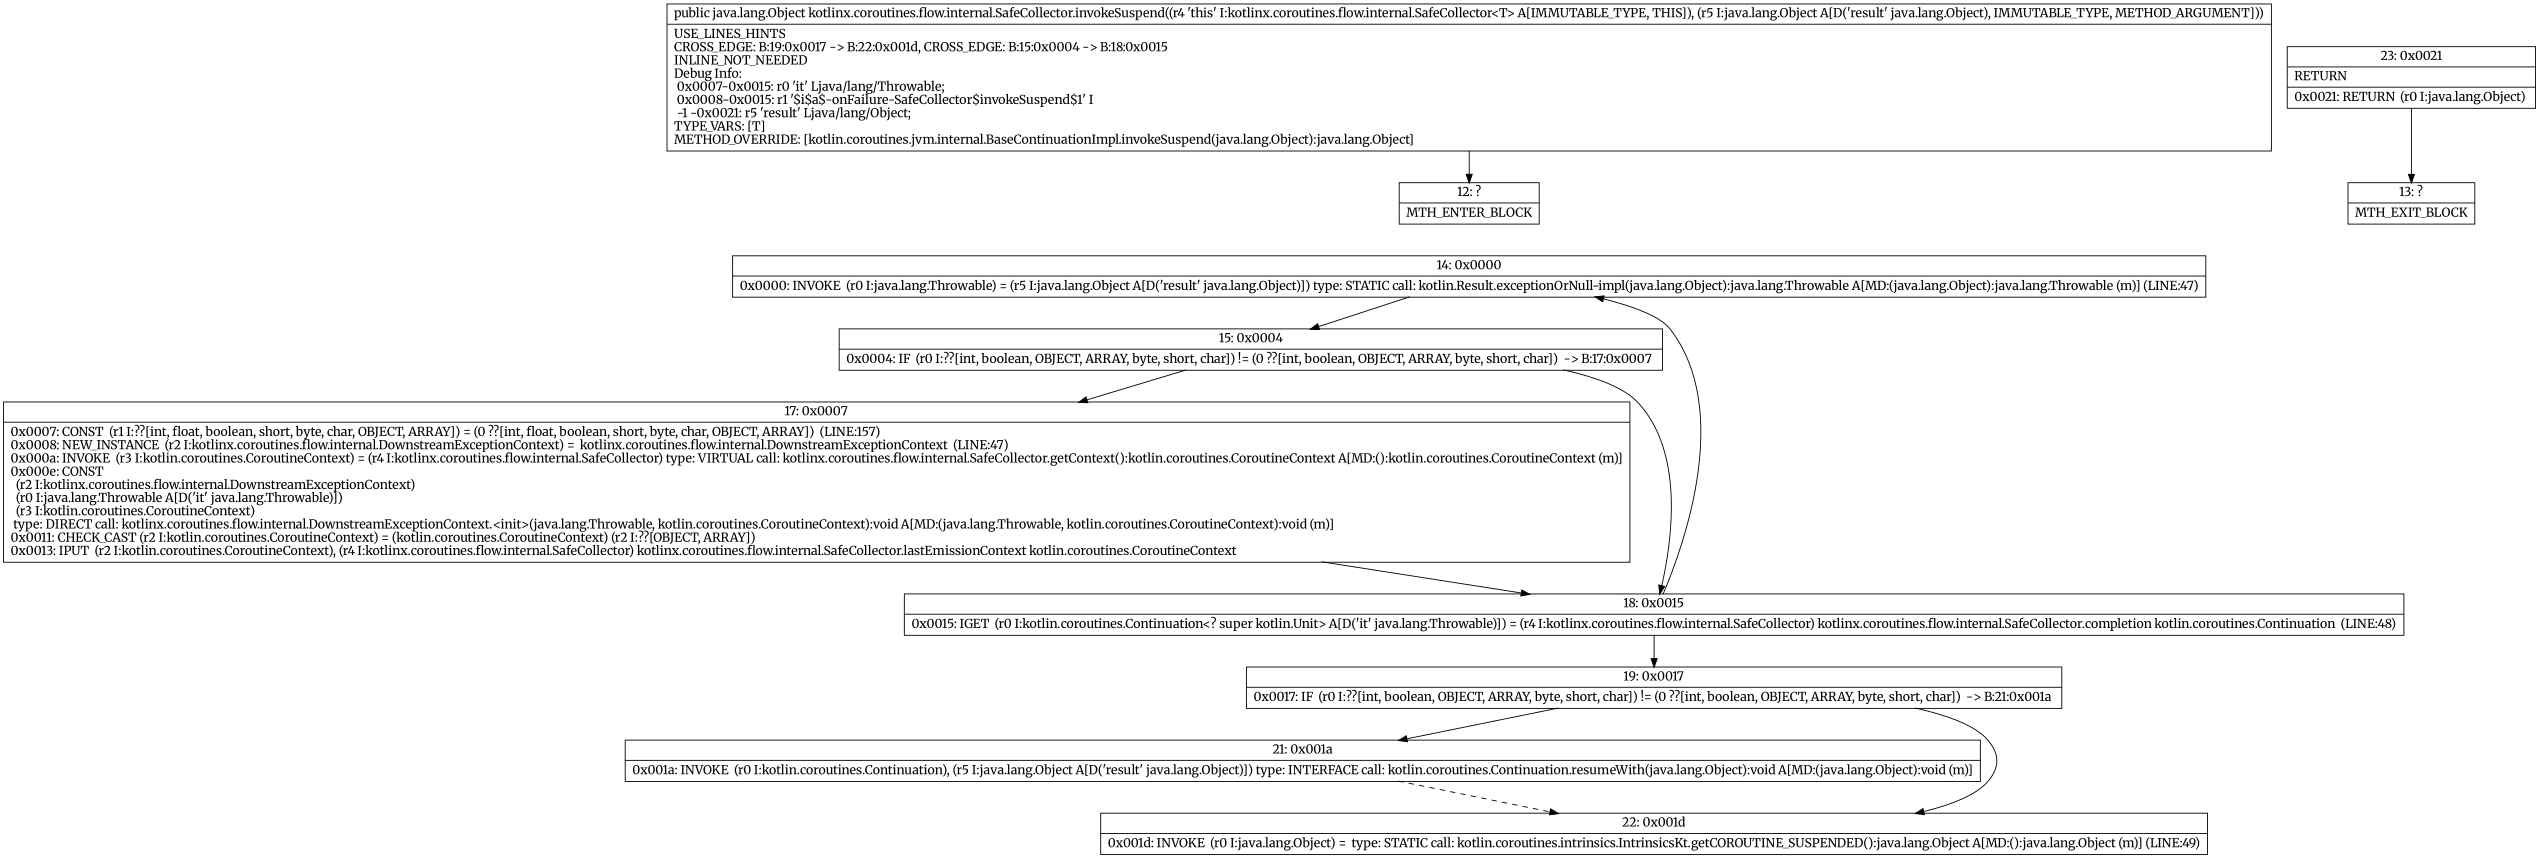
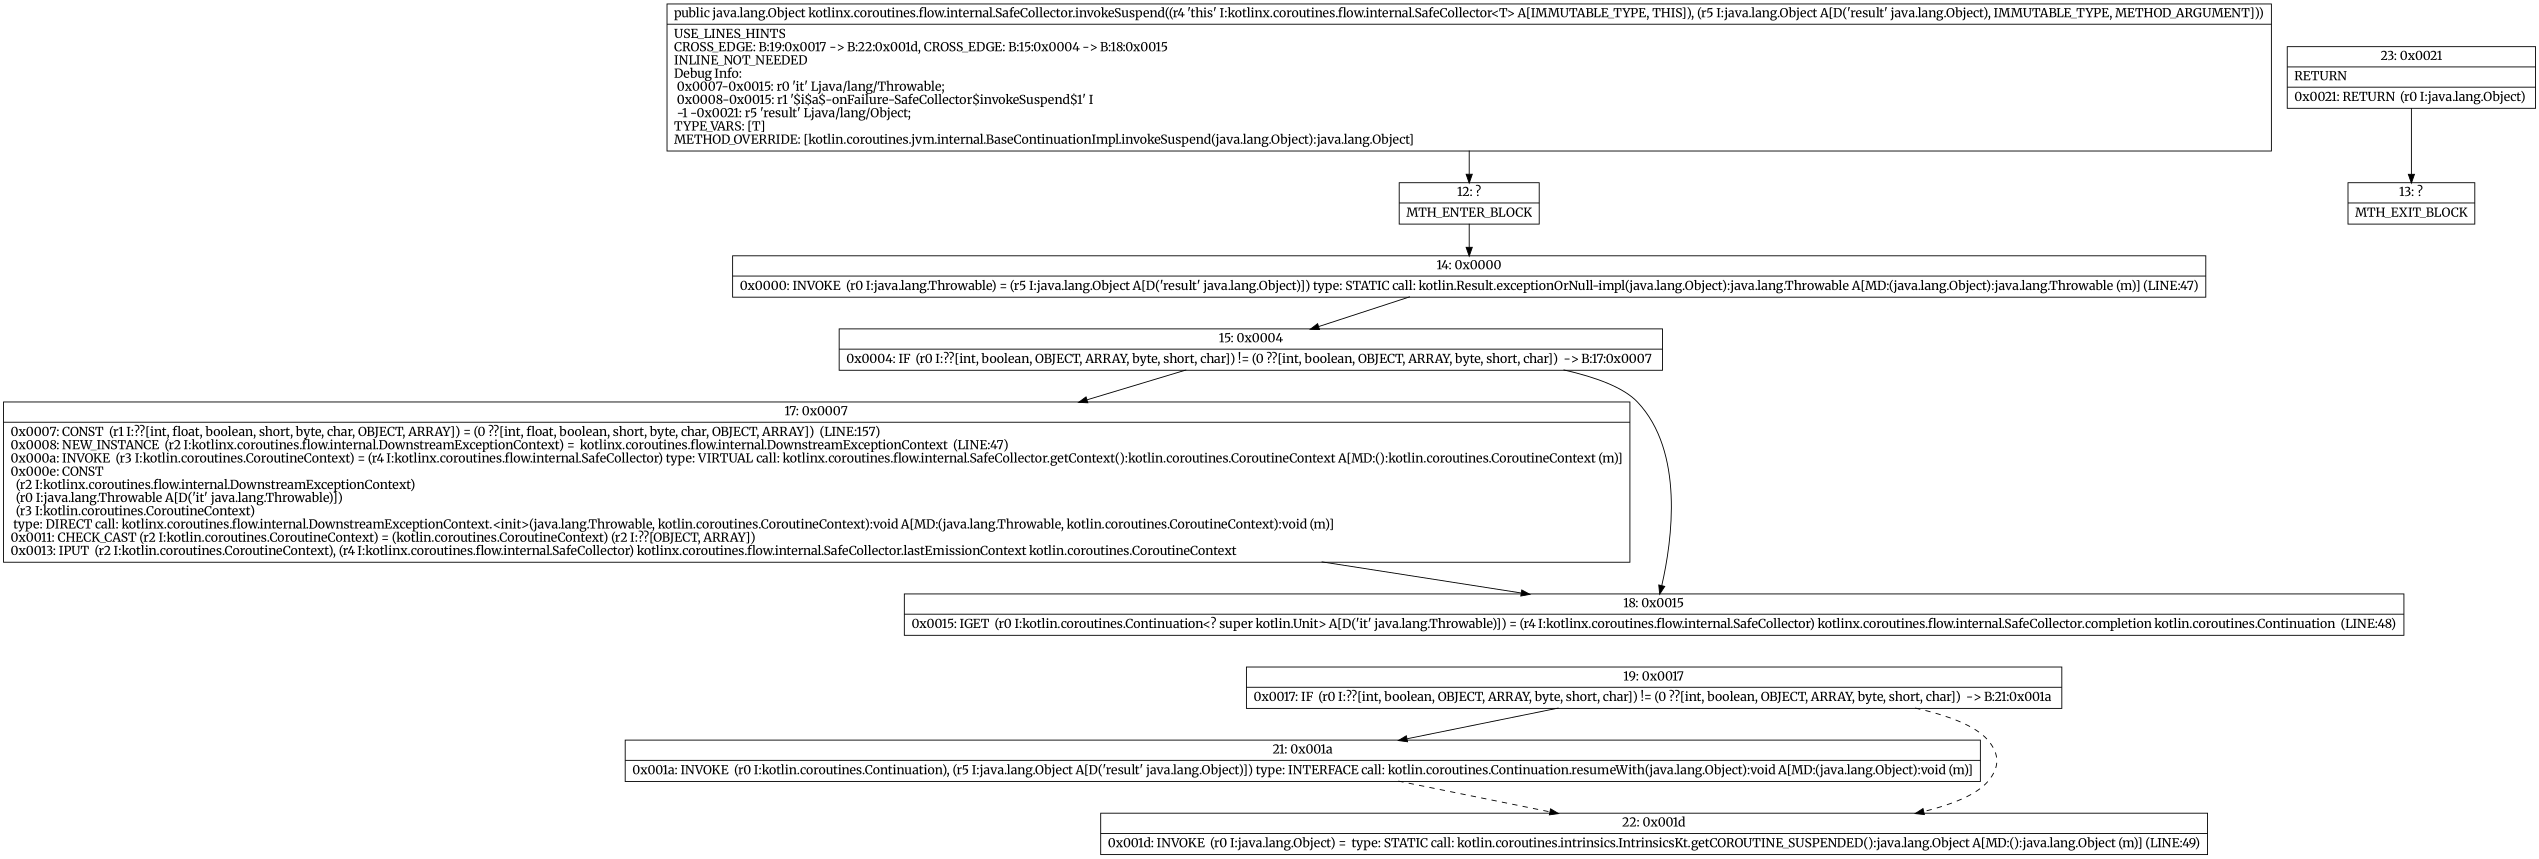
(1700, 424) -> (1469, 236)
(1654, 647) -> none
(1996, 756) -> (1996, 756)
